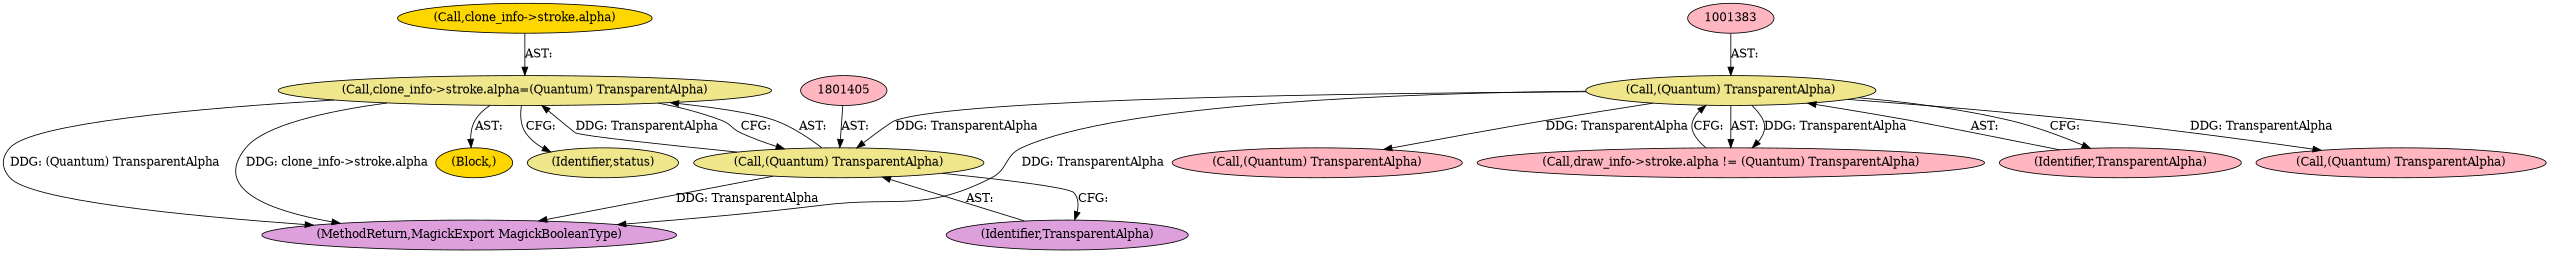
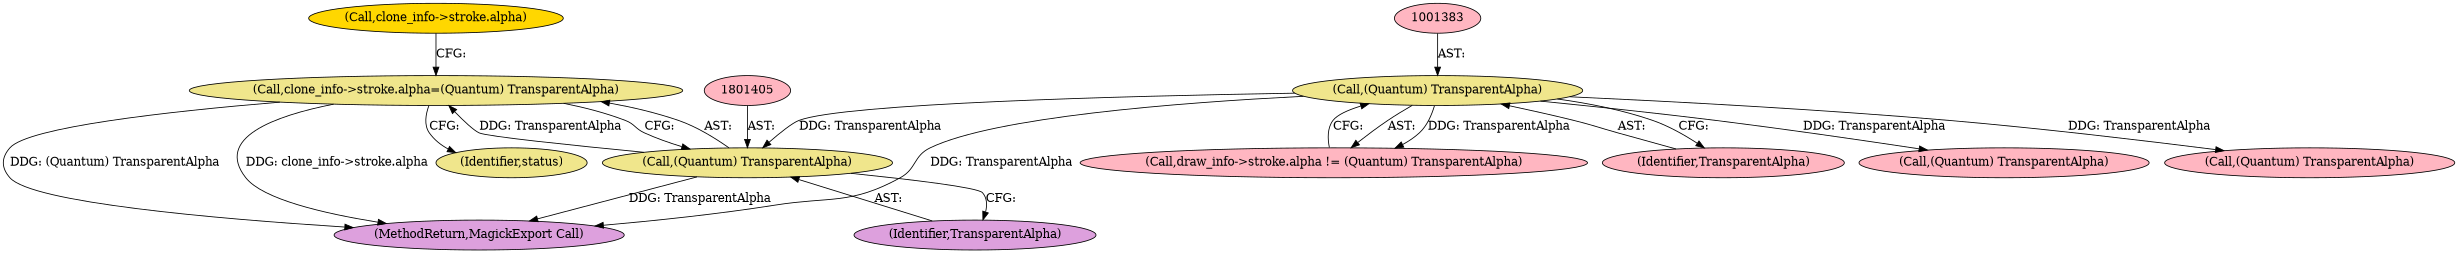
(541, 54) -> (453, 54)
(474, 163) -> none
(469, 235) -> (479, 235)
